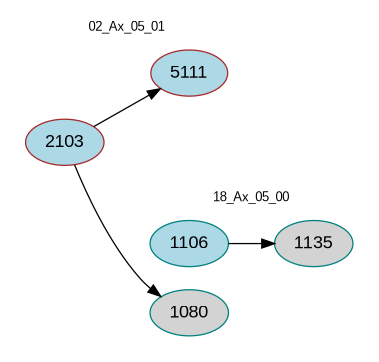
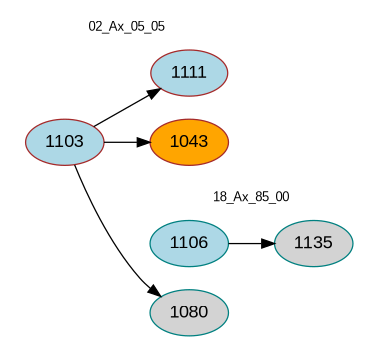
(127, 28) -> (127, 28)
(189, 73) -> (189, 73)
(65, 142) -> (65, 142)
none -> (189, 142)
(252, 198) -> (252, 198)
